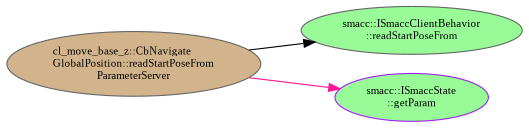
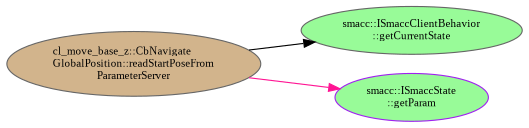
(412, 30) -> (412, 30)
